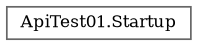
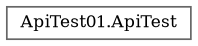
(99, 23) -> (99, 23)
